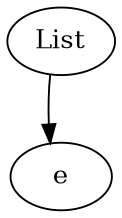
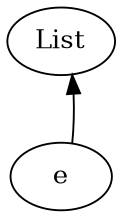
(49, 99) -> (74, 119)
